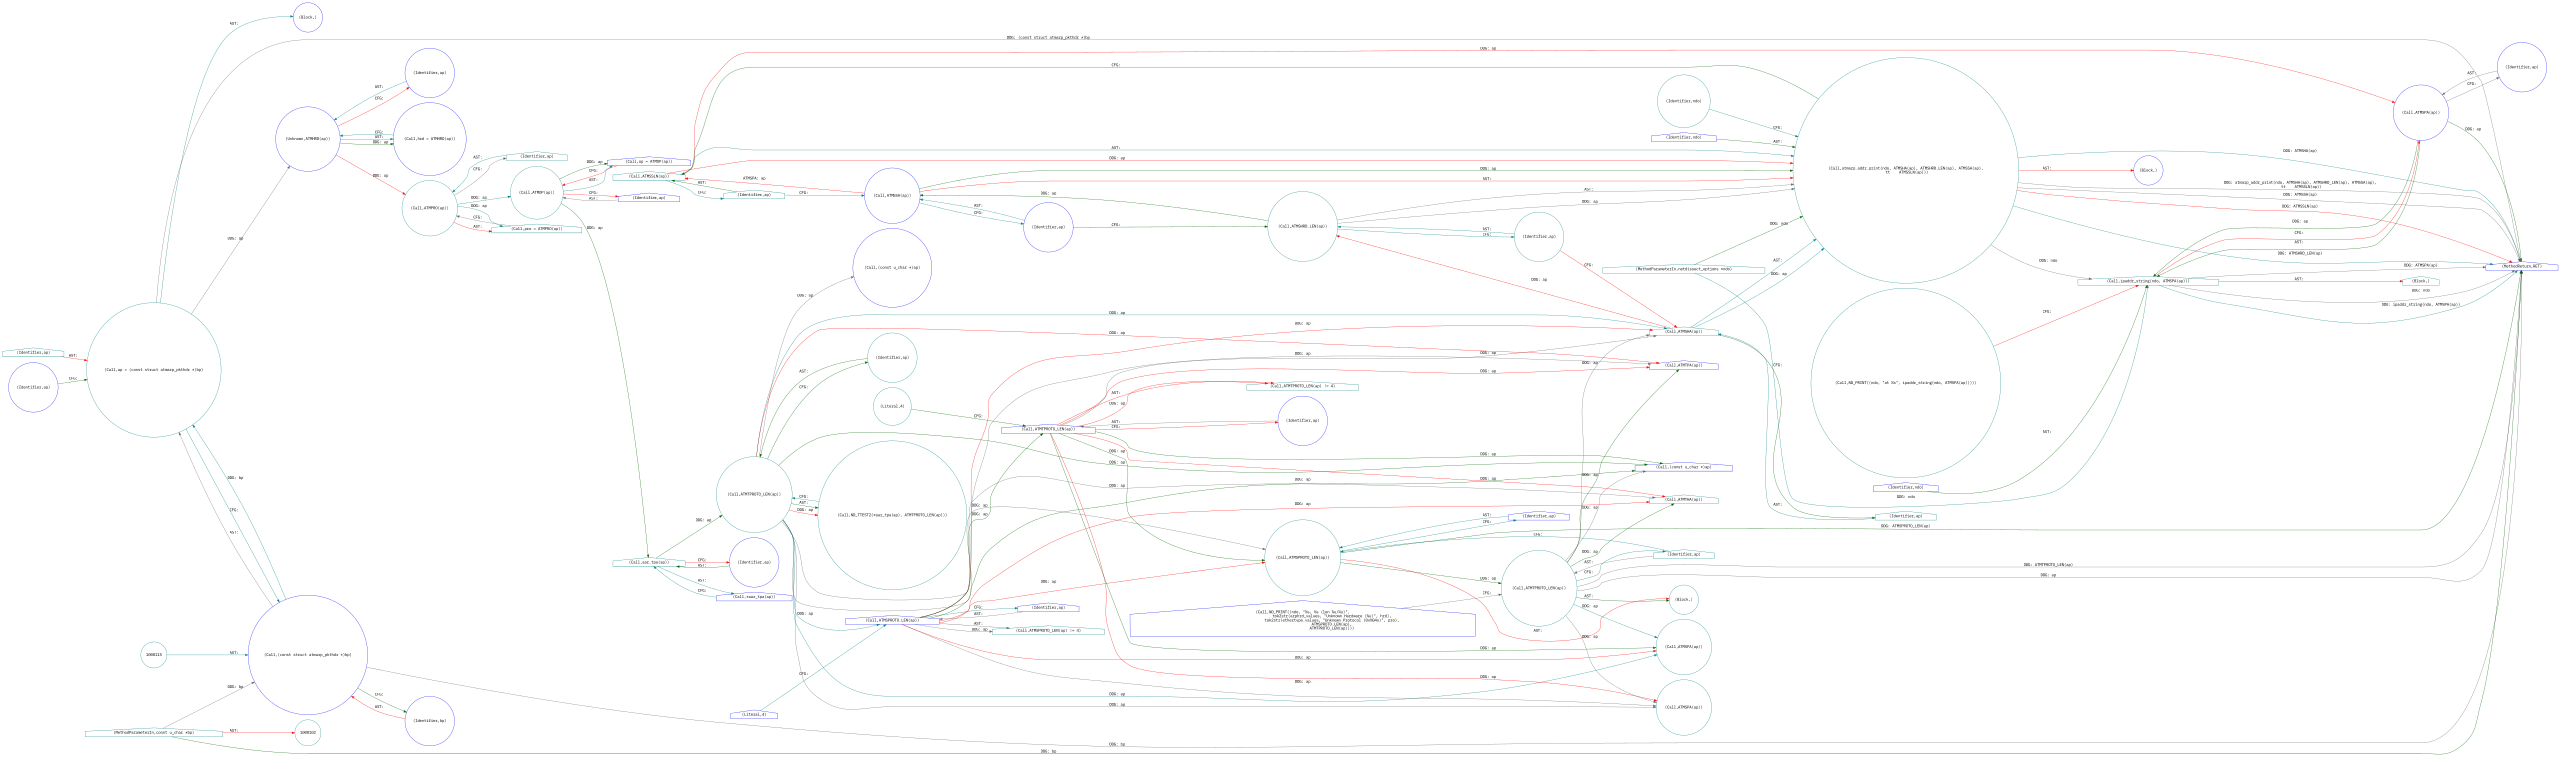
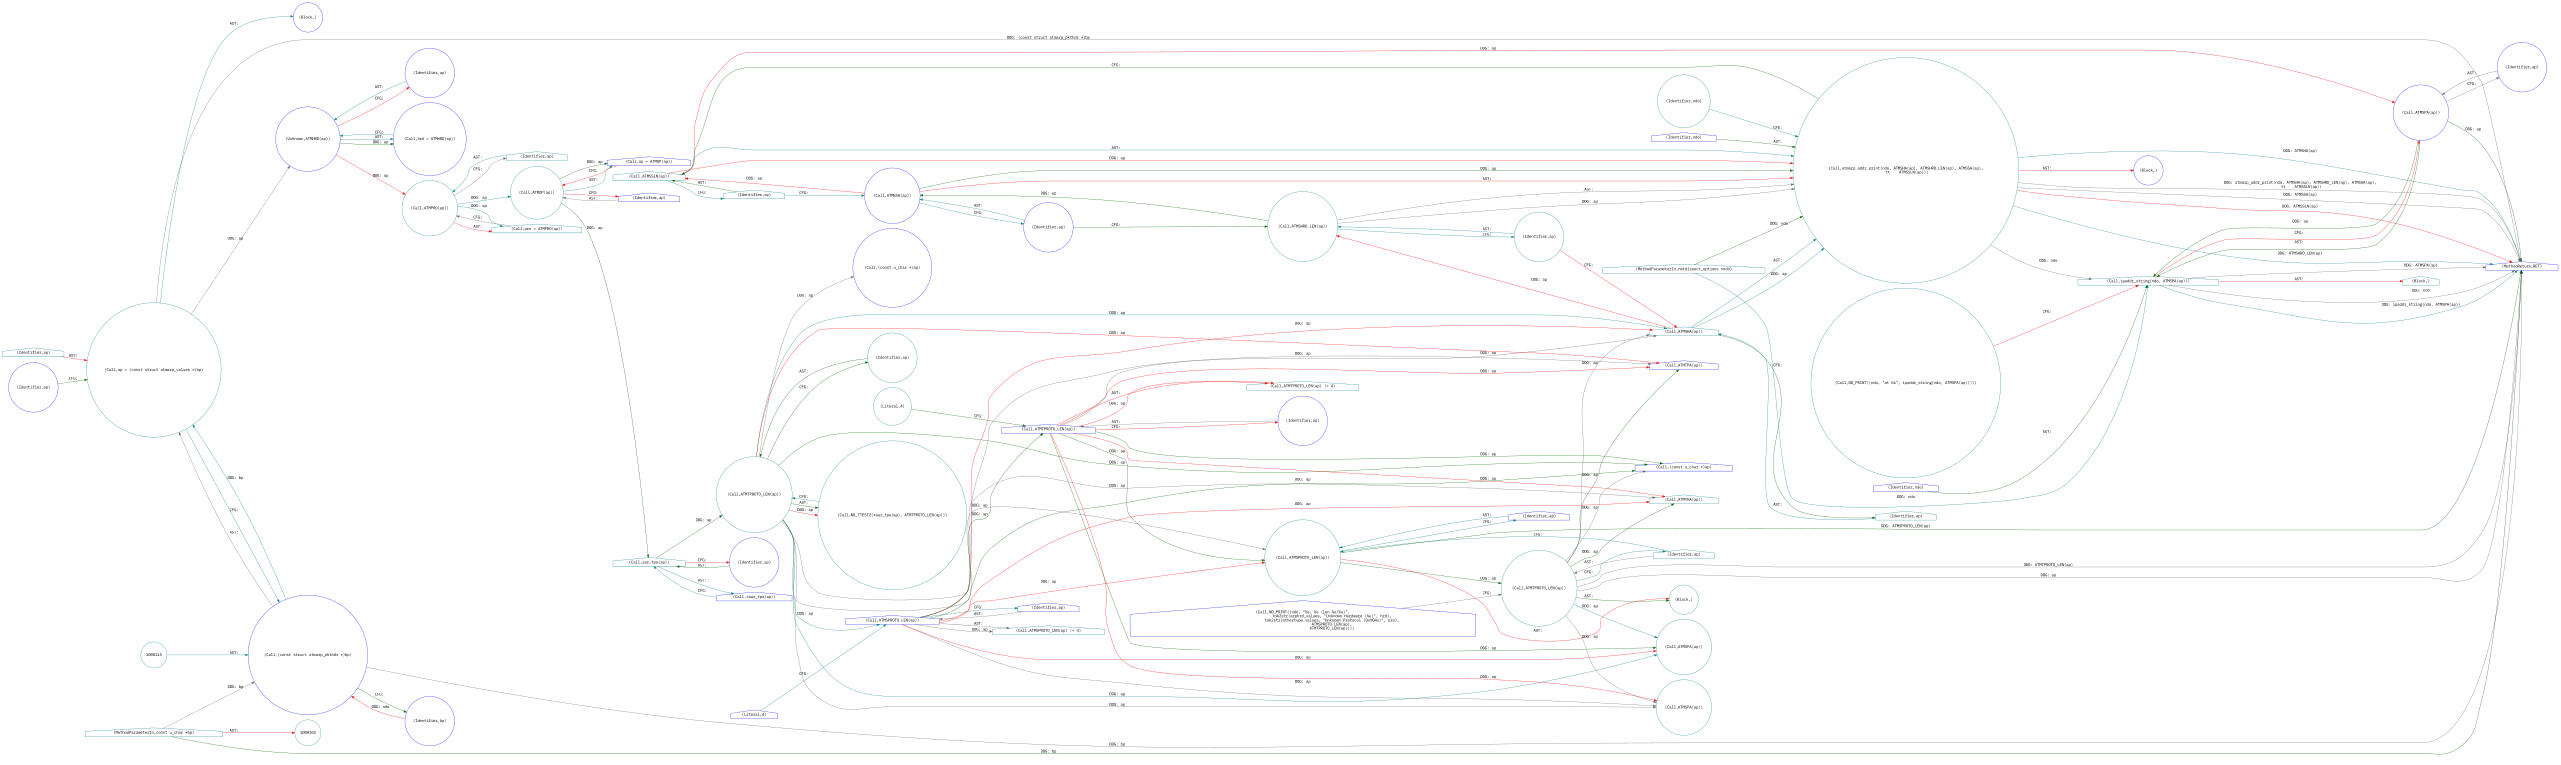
(754, 178) -> (754, 178)
(154, 370) -> (154, 370)
(381, 707) -> (381, 707)
